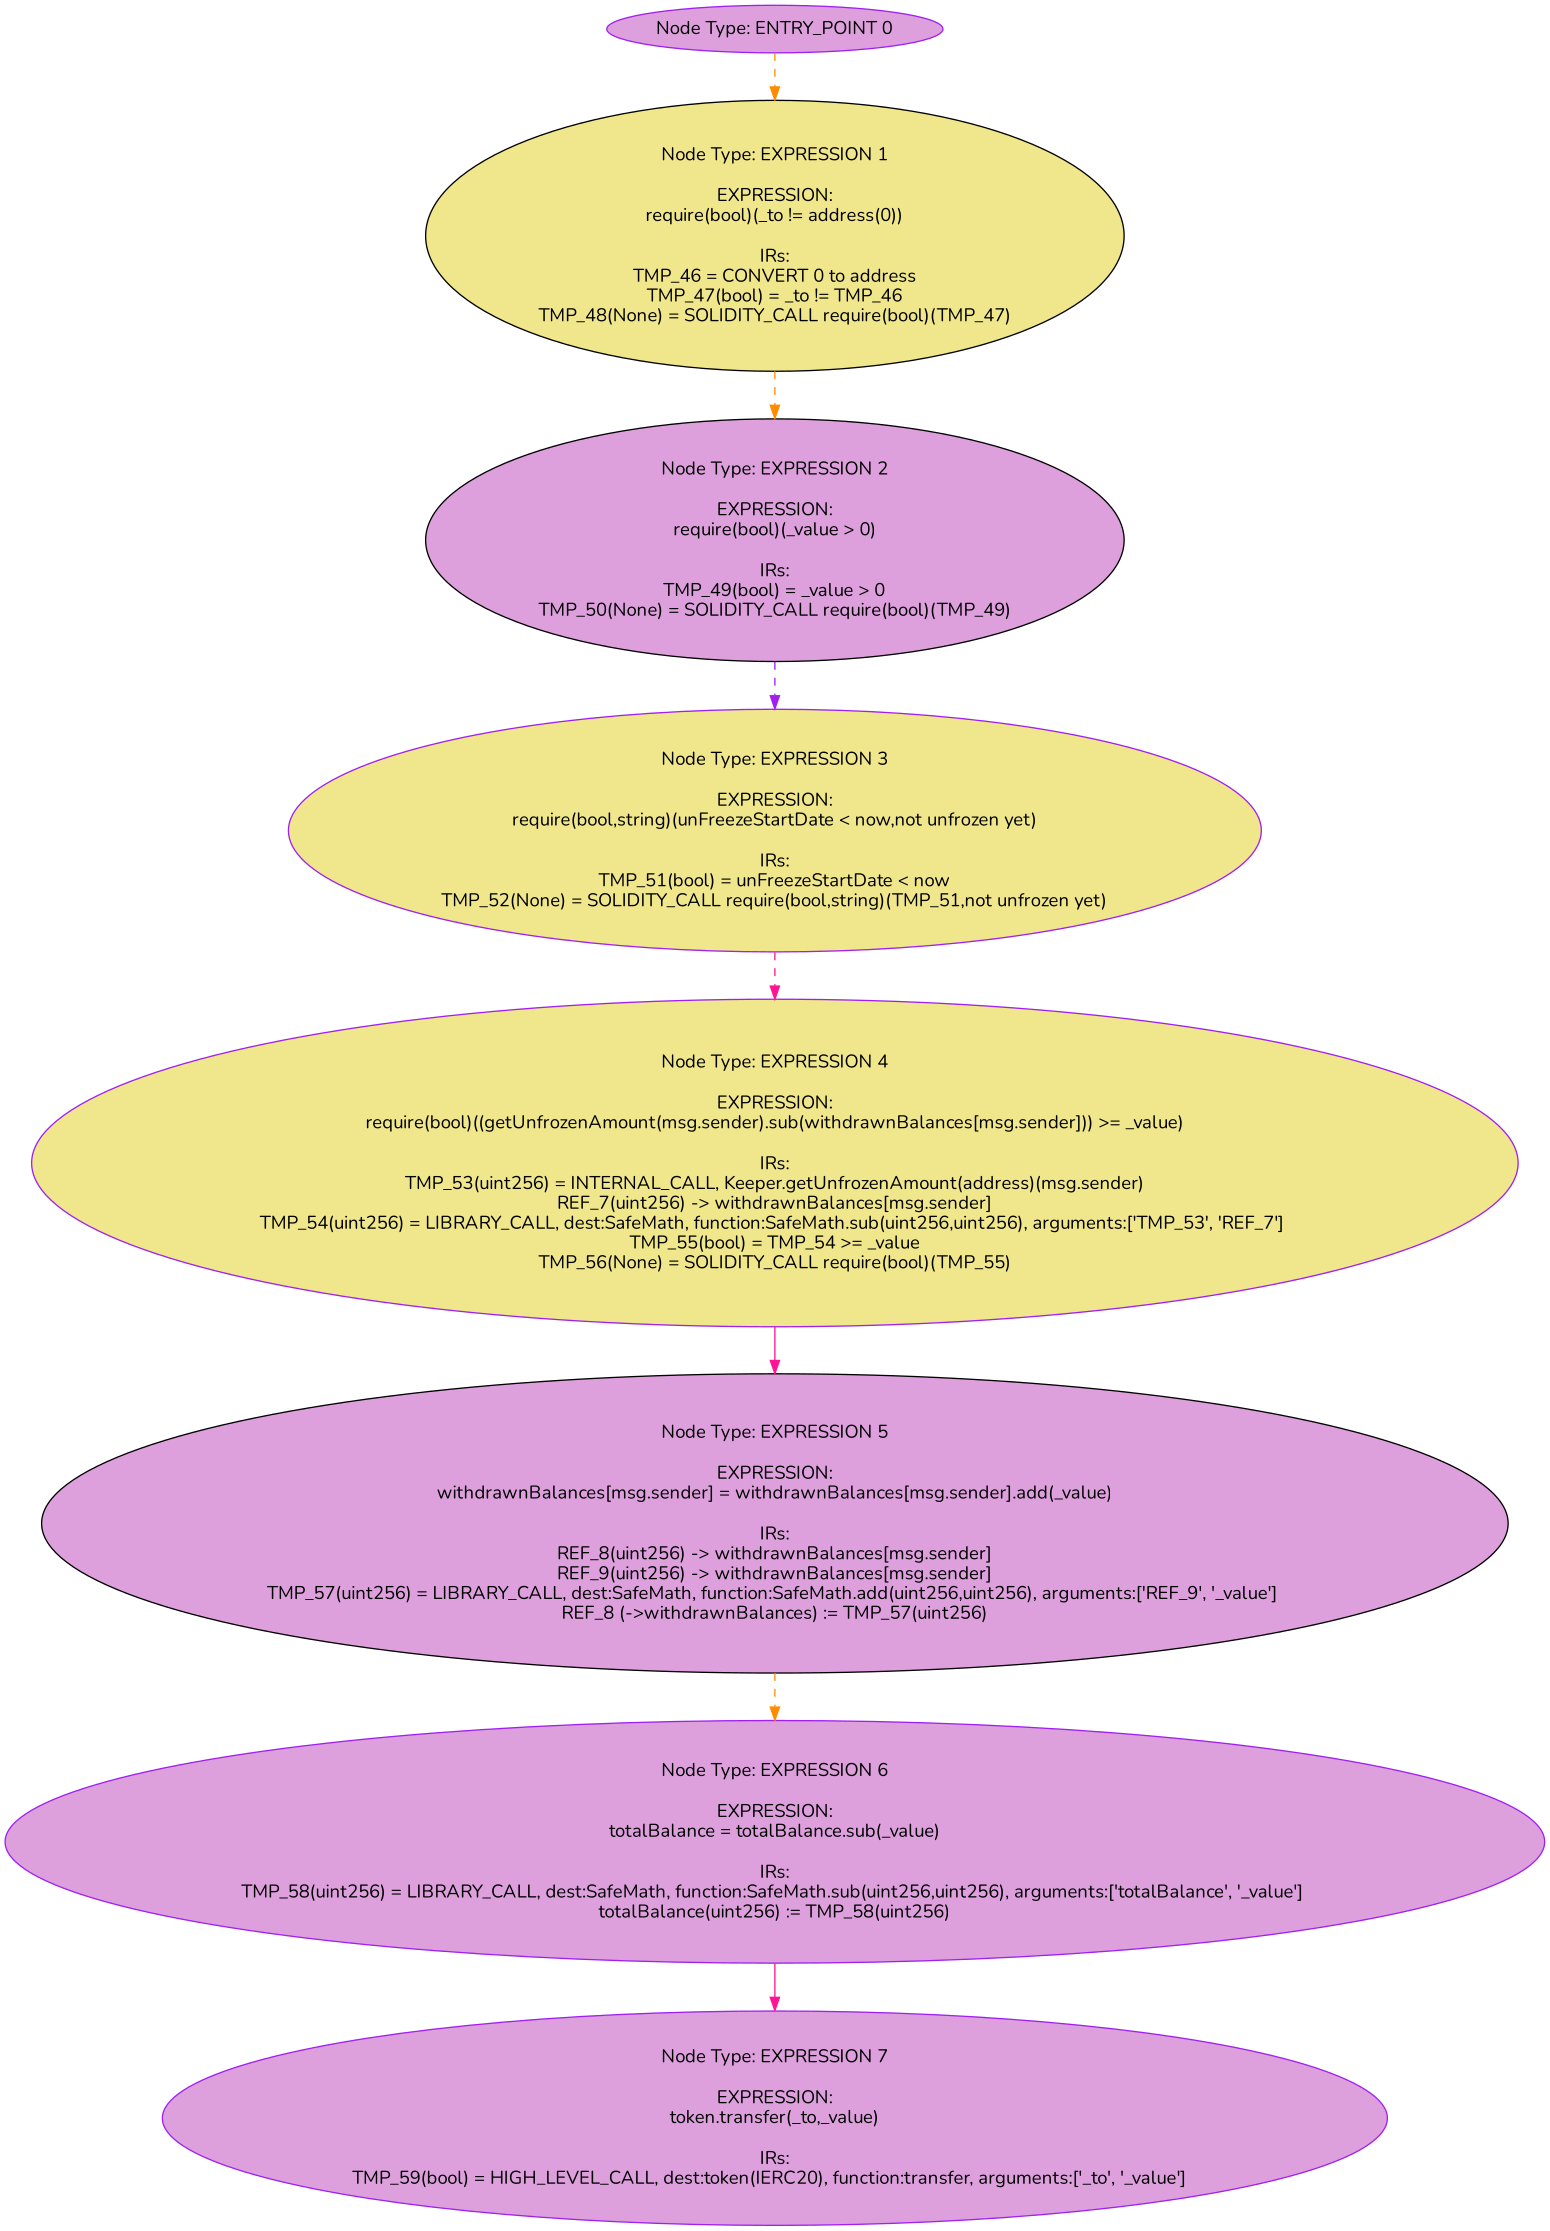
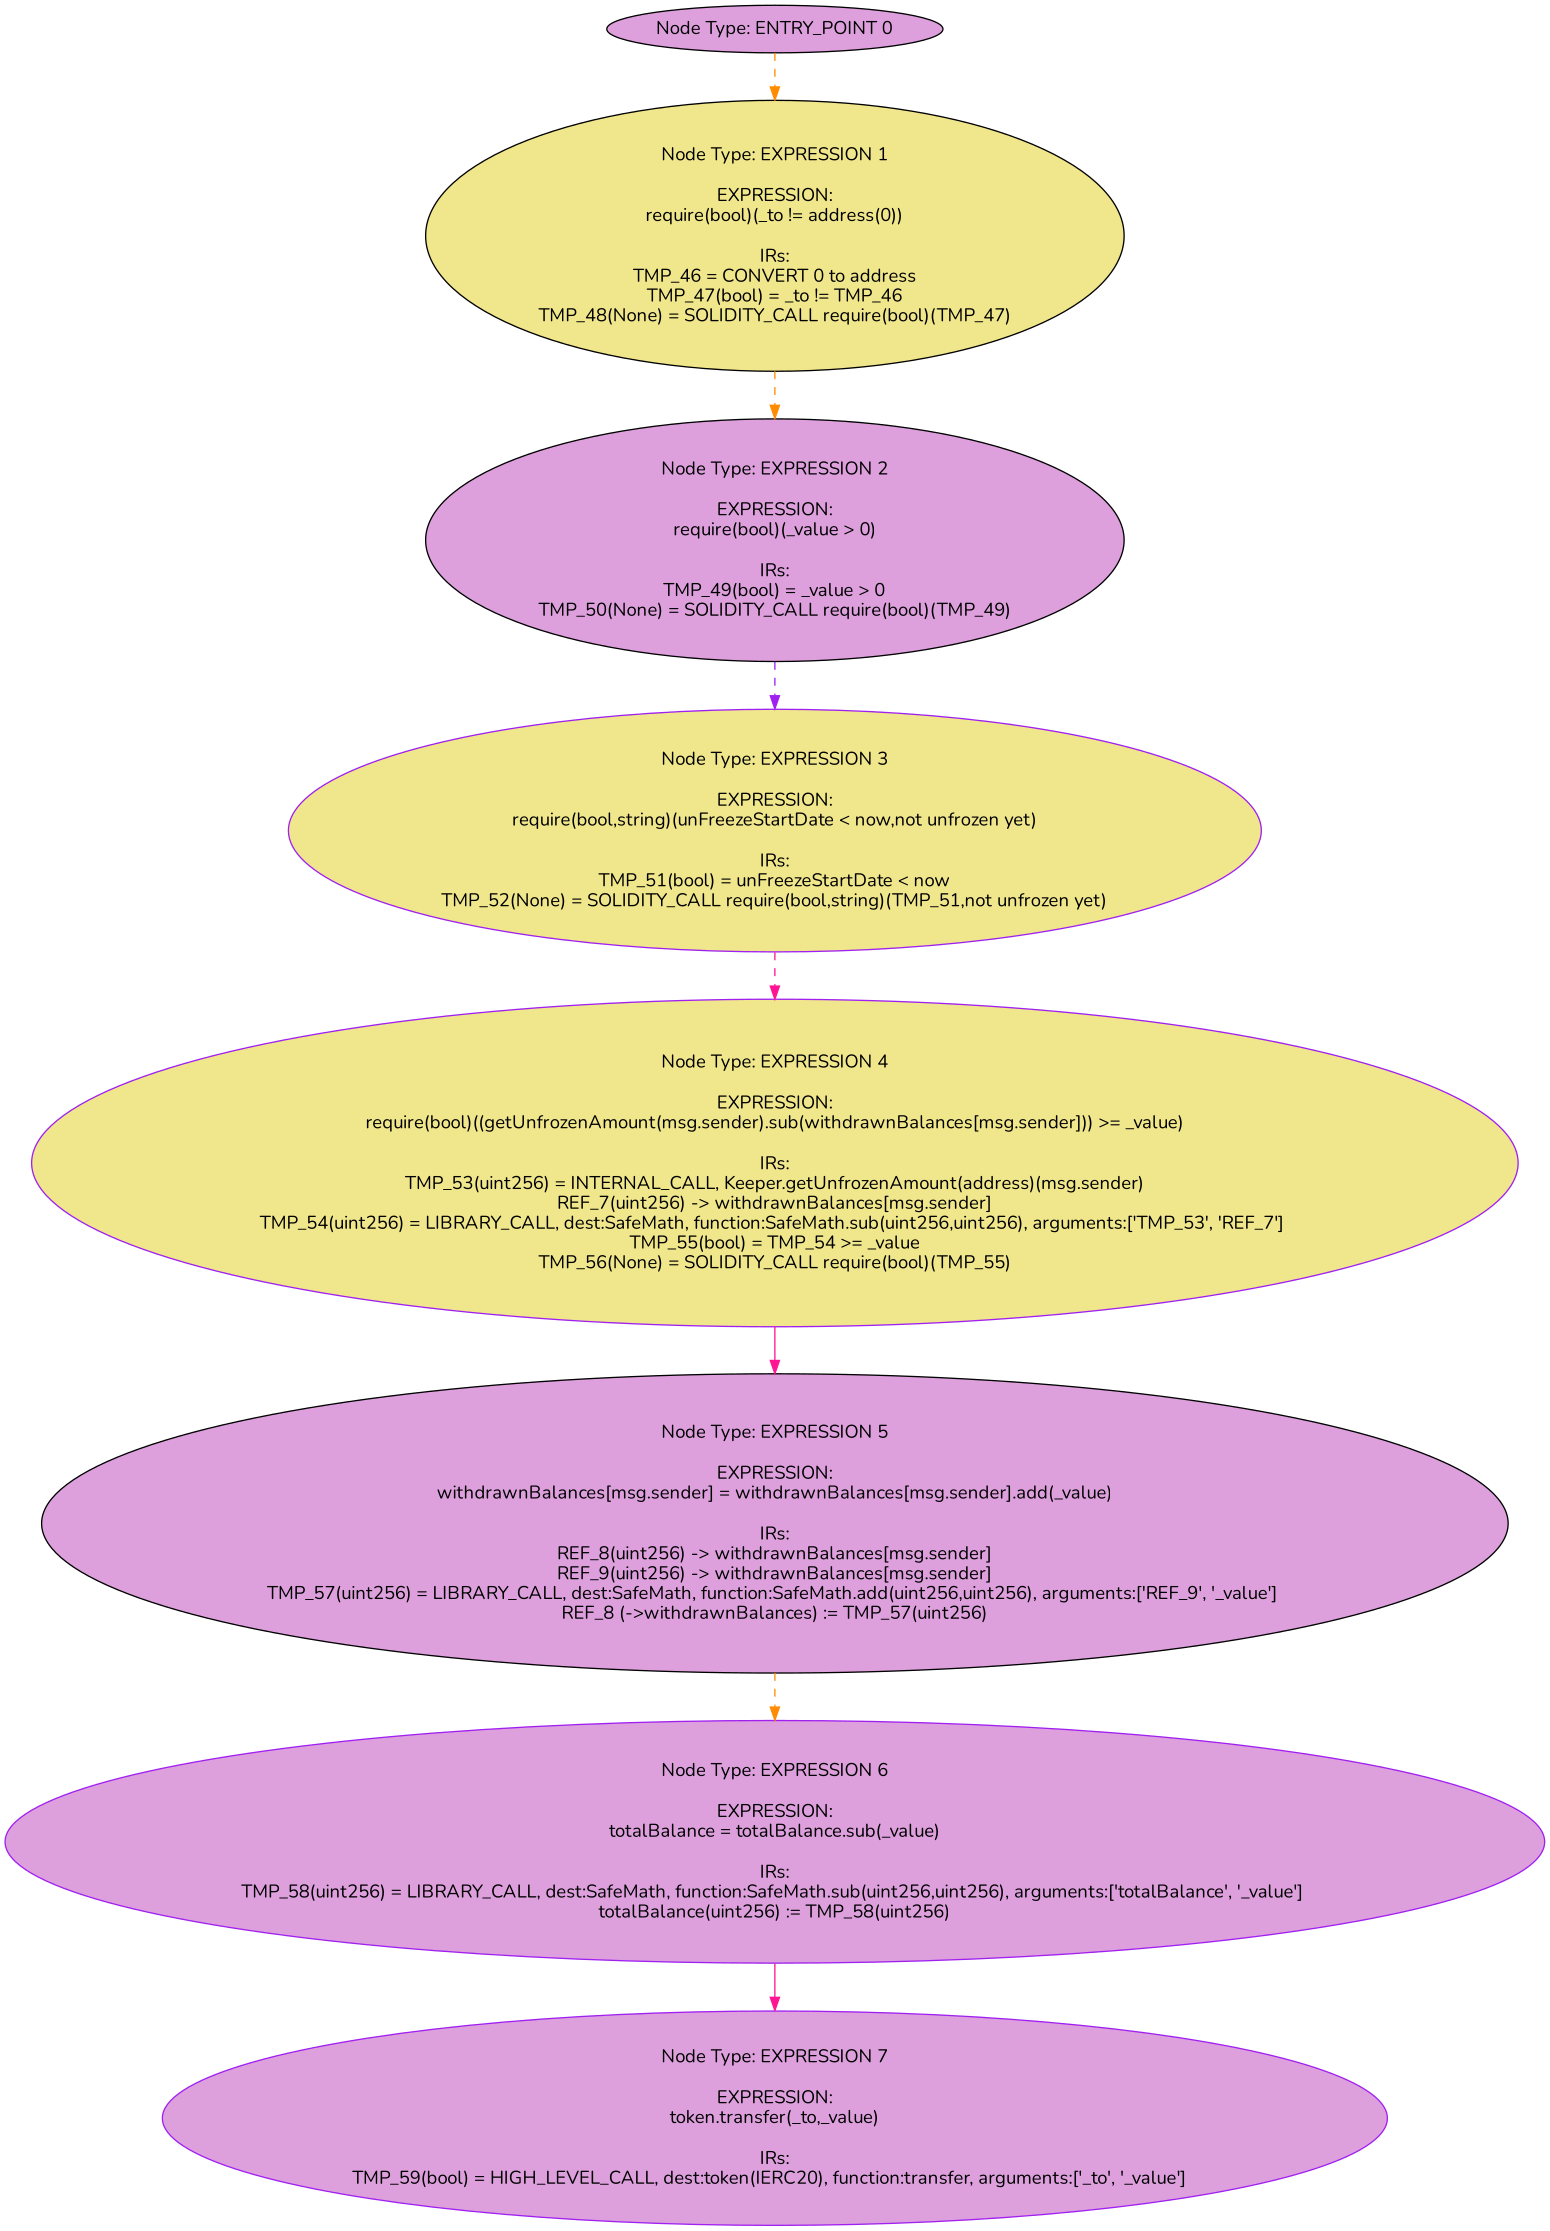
(775, 29) -> (775, 29)
